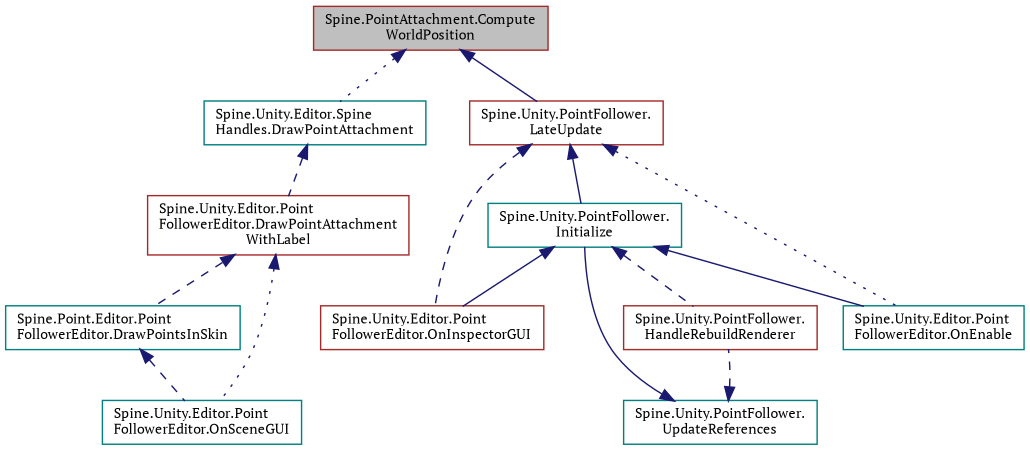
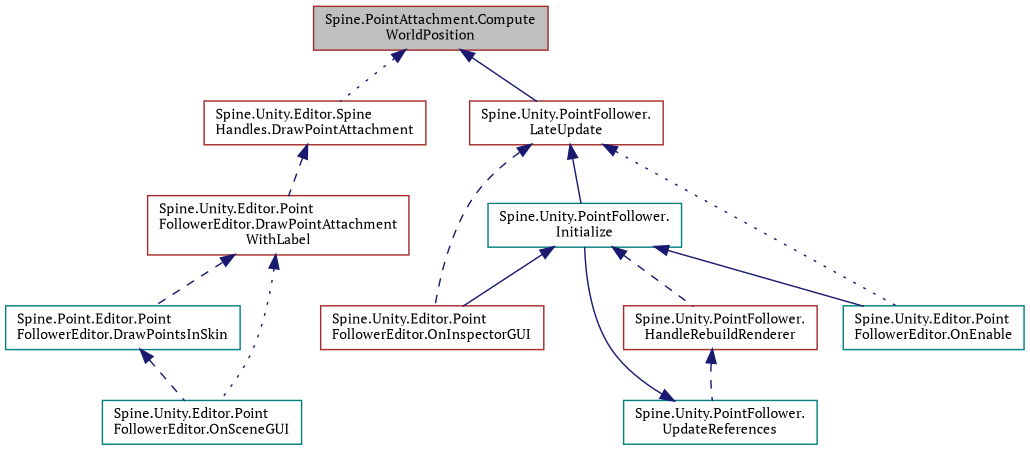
(315, 123) -> (315, 123)
(730, 368) -> (711, 382)
